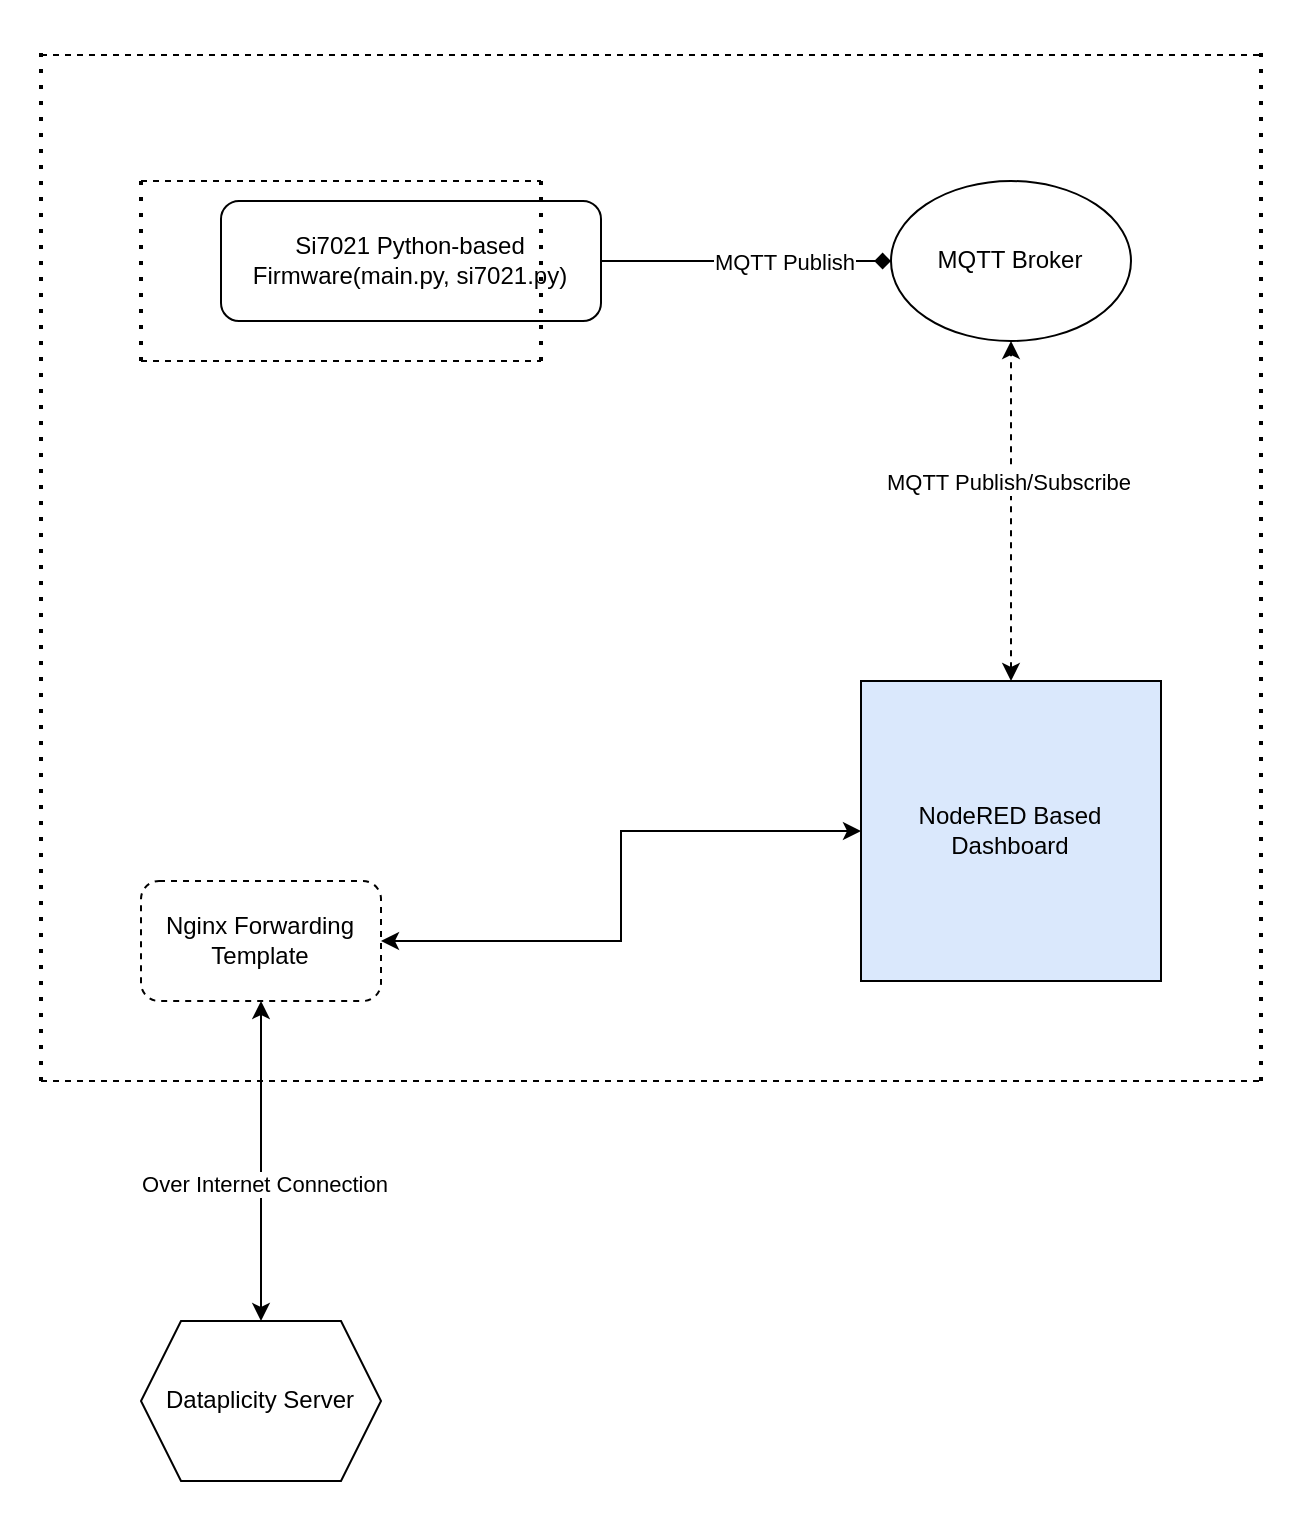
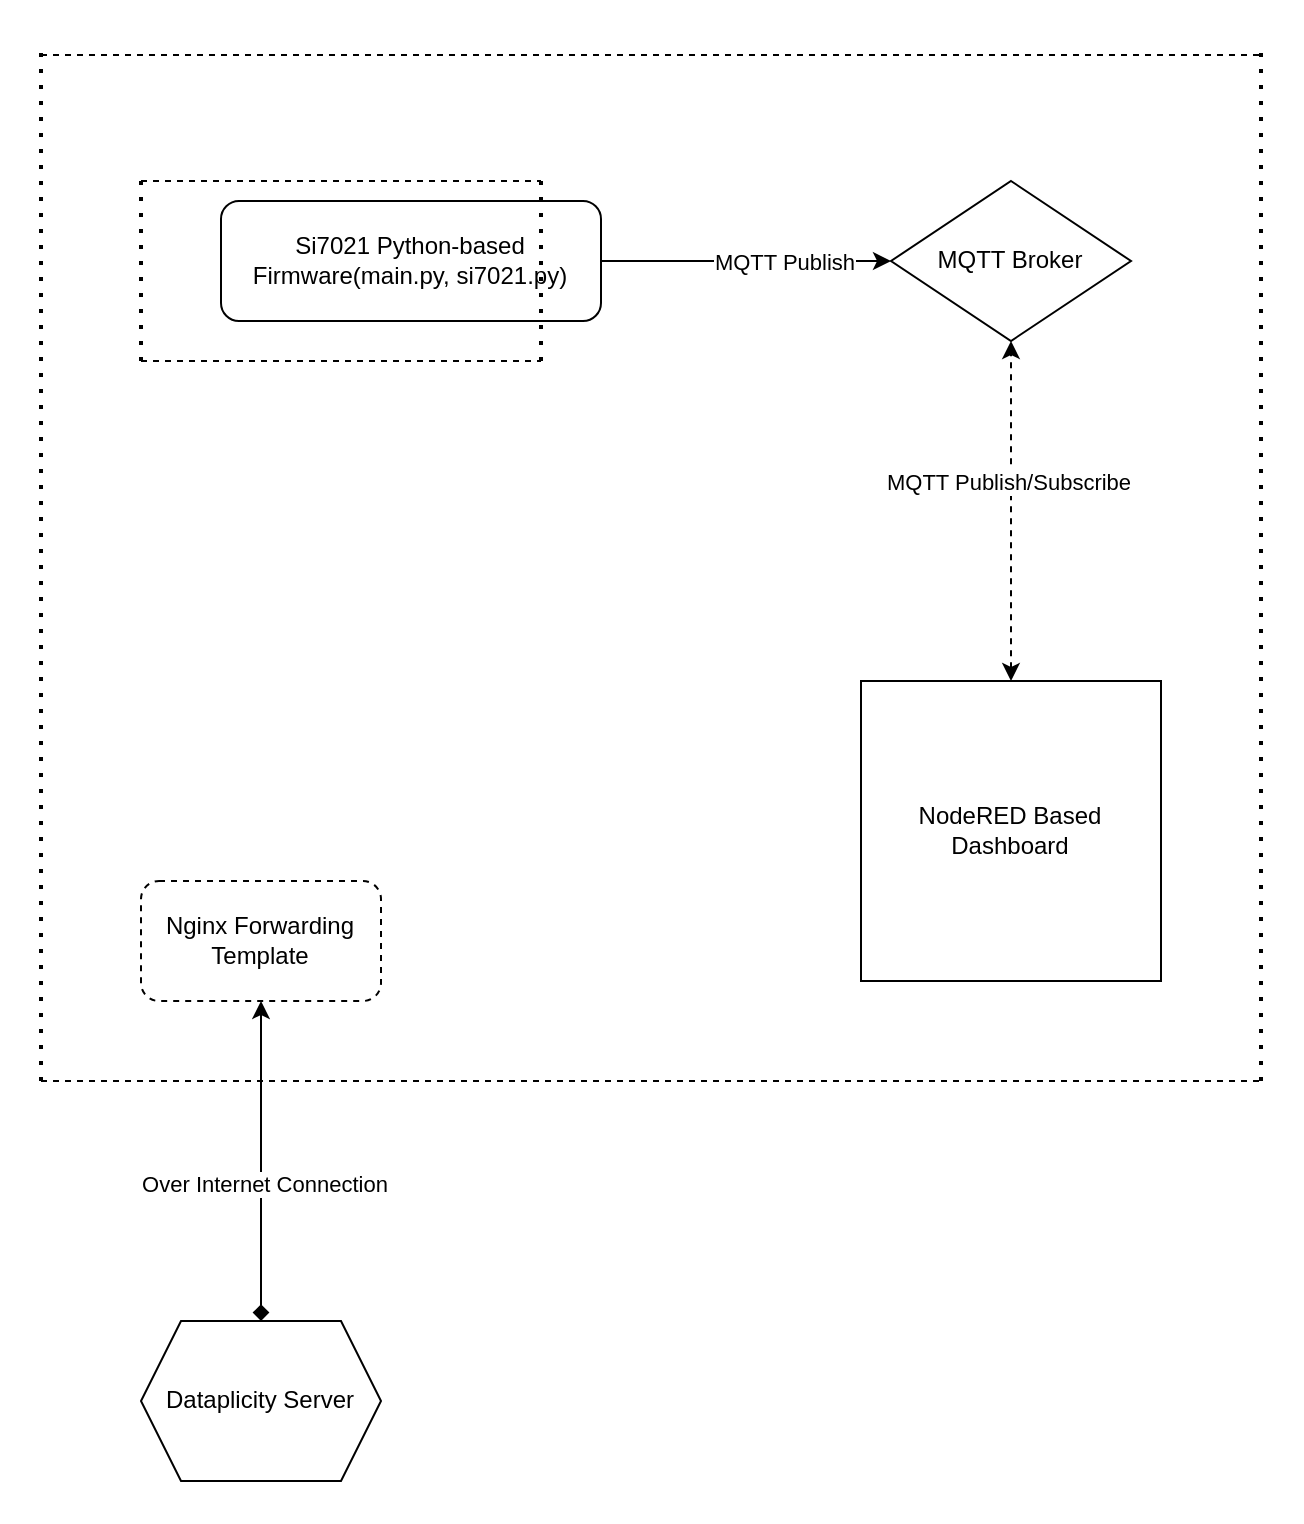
(874, 261) -> (875, 261)
(1011, 261) -> (1011, 261)
(1011, 831) -> (1011, 831)
(621, 886) -> none
(261, 1306) -> (261, 1305)
